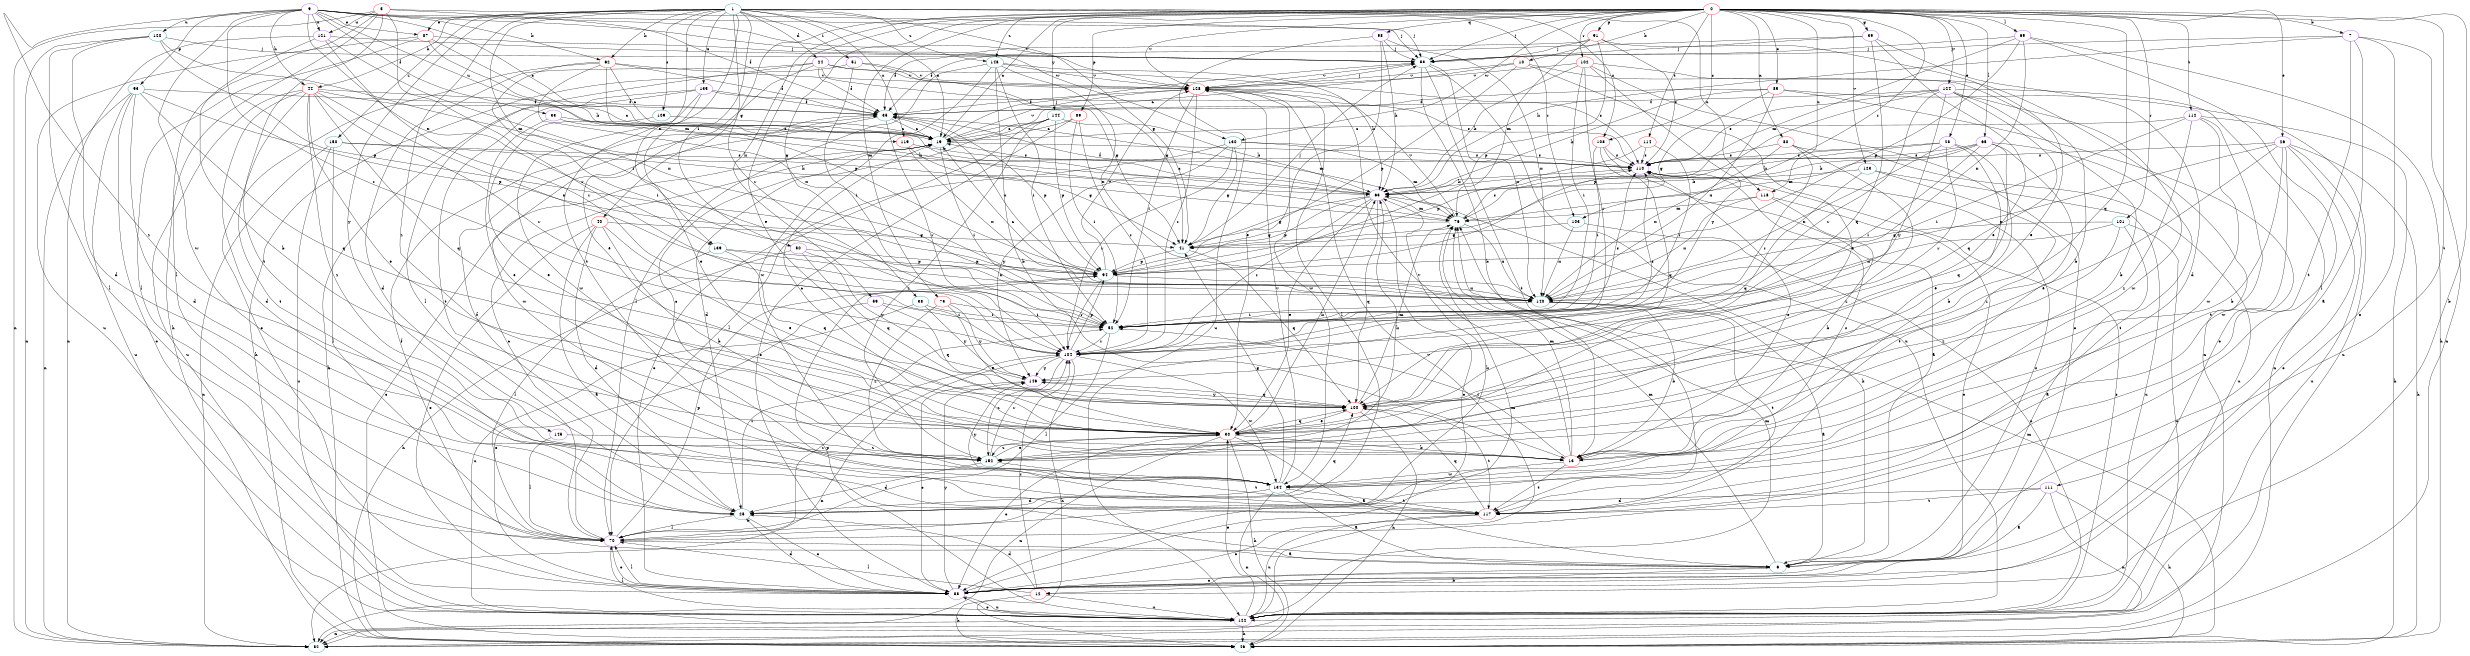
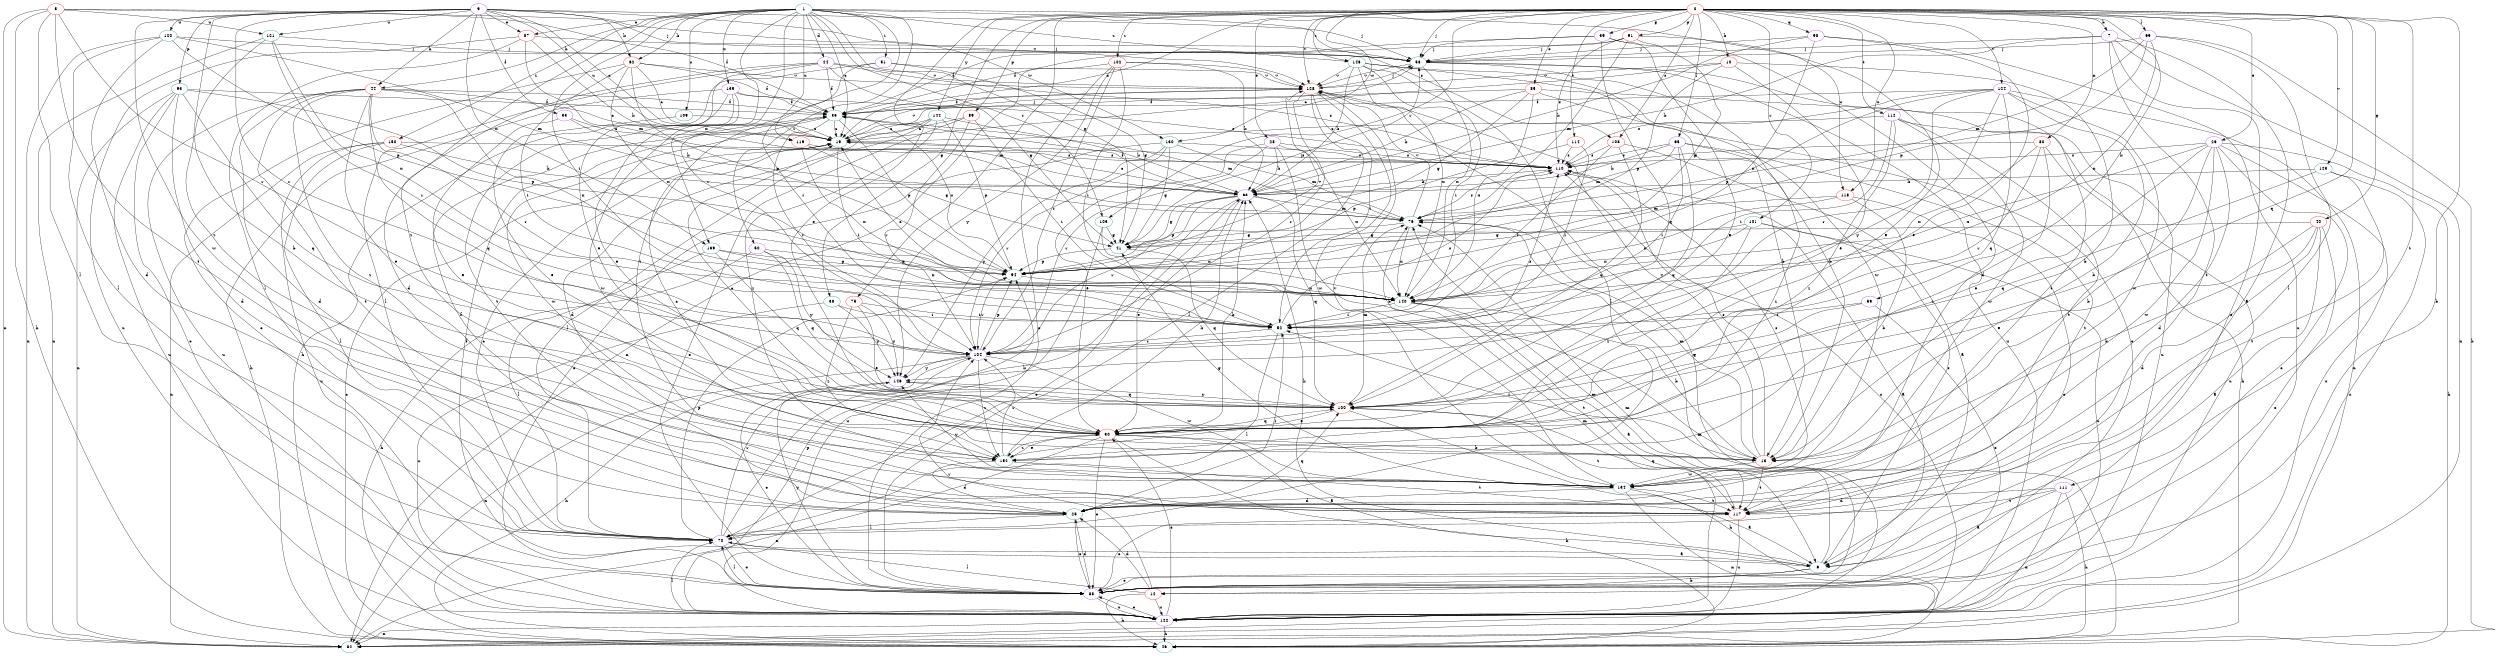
(322, 36) -> (271, 36)
(334, 142) -> (393, 142)
(558, 435) -> none
none -> (1778, 491)
